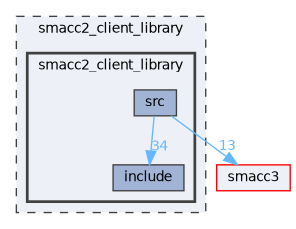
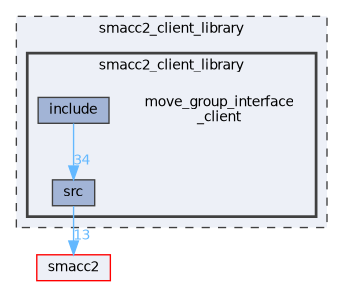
none -> (219, 110)
(153, 134) -> (74, 145)
(253, 178) -> (74, 268)
